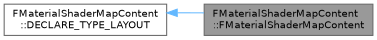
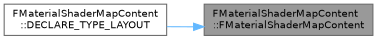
(191, 13) -> (180, 27)
